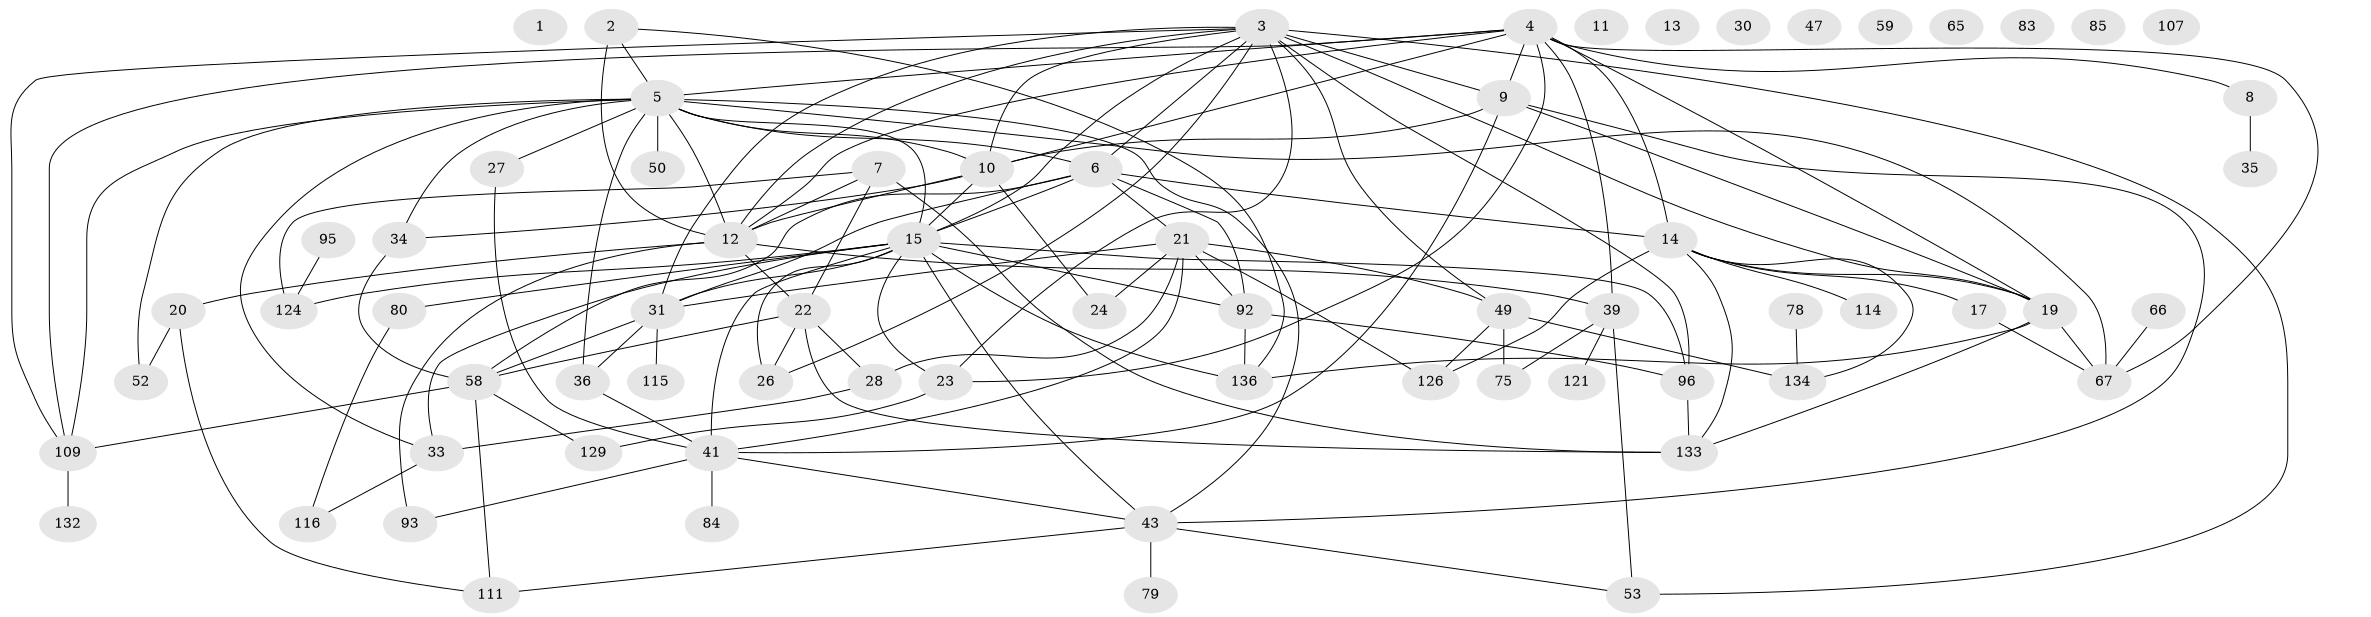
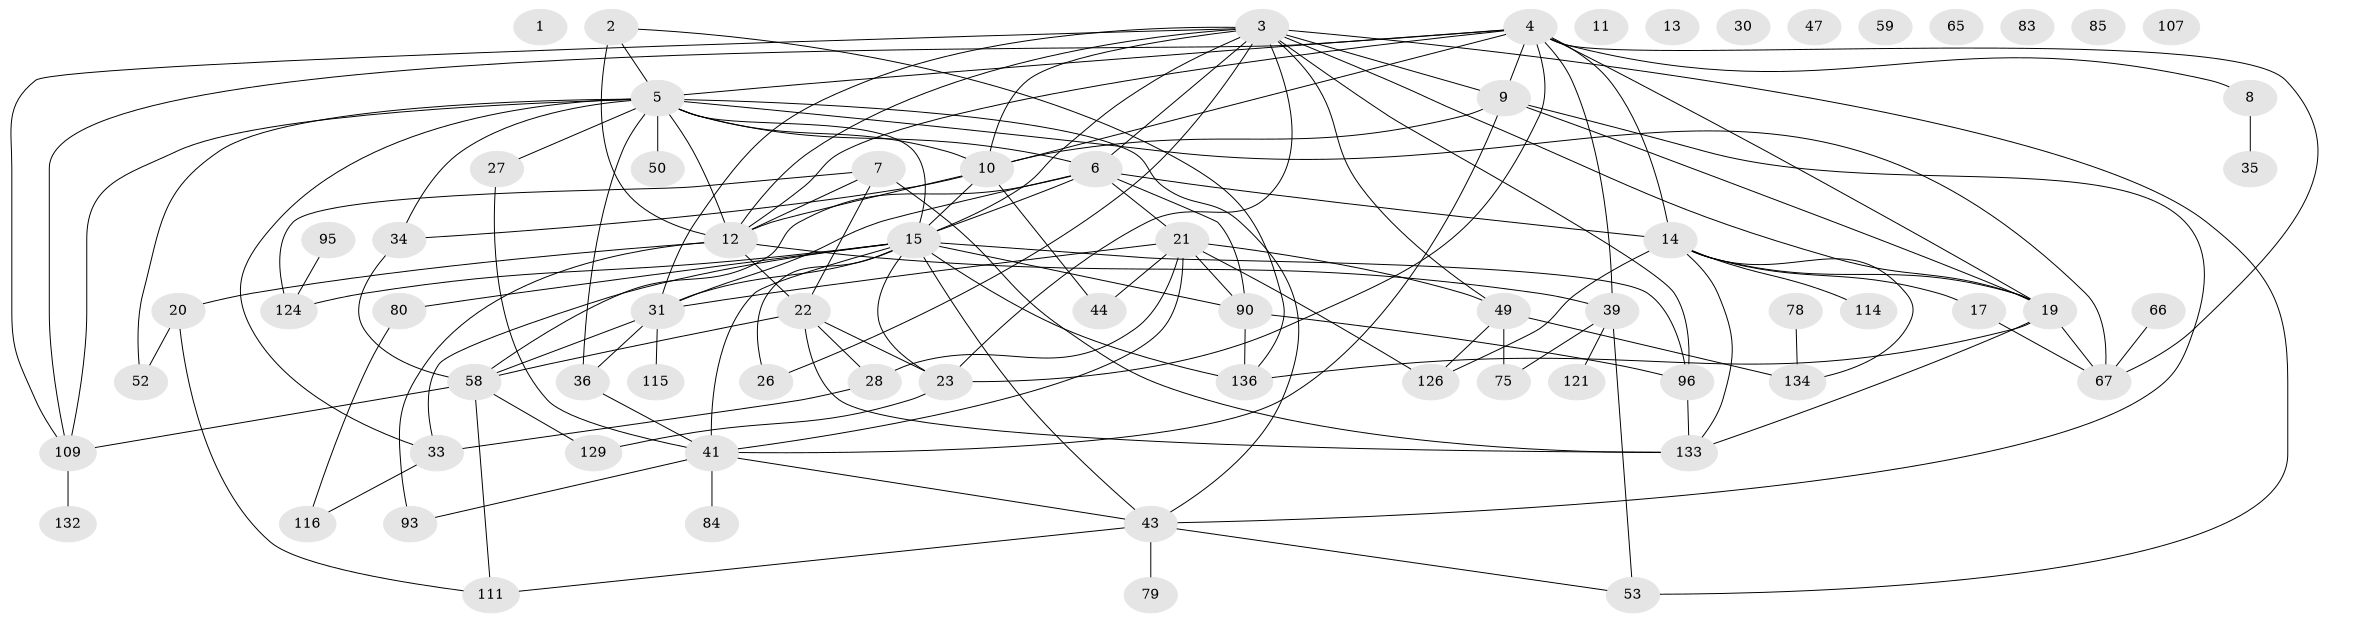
(1100, 311) -> (1100, 311)
(1245, 311) -> (1245, 311)
(785, 347) -> (875, 347)
